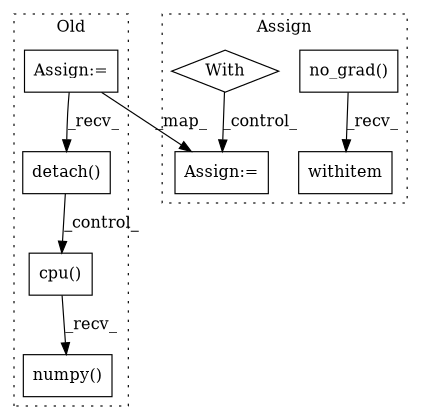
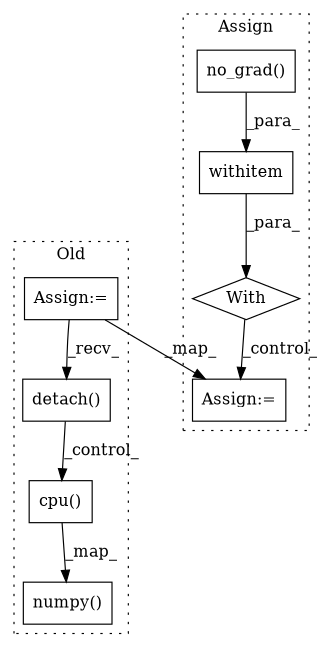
(373, 122) -> (273, 122)
none -> (246, 230)
(92, 325) -> (92, 552)
